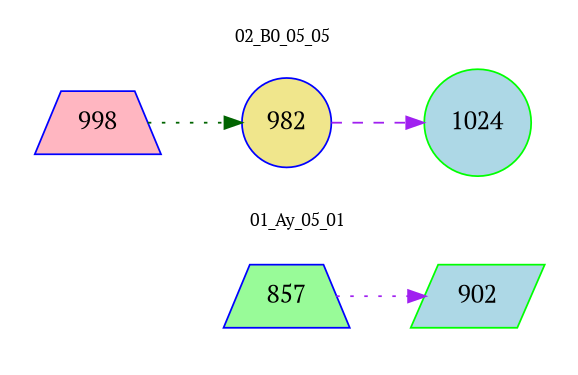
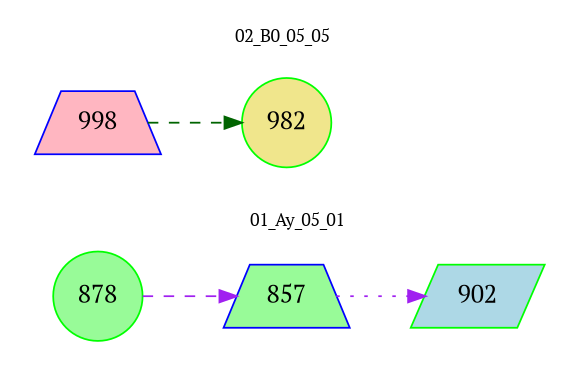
(186, 123) -> (186, 123)
(287, 123) -> (287, 123)
(478, 123) -> none
none -> (98, 296)
